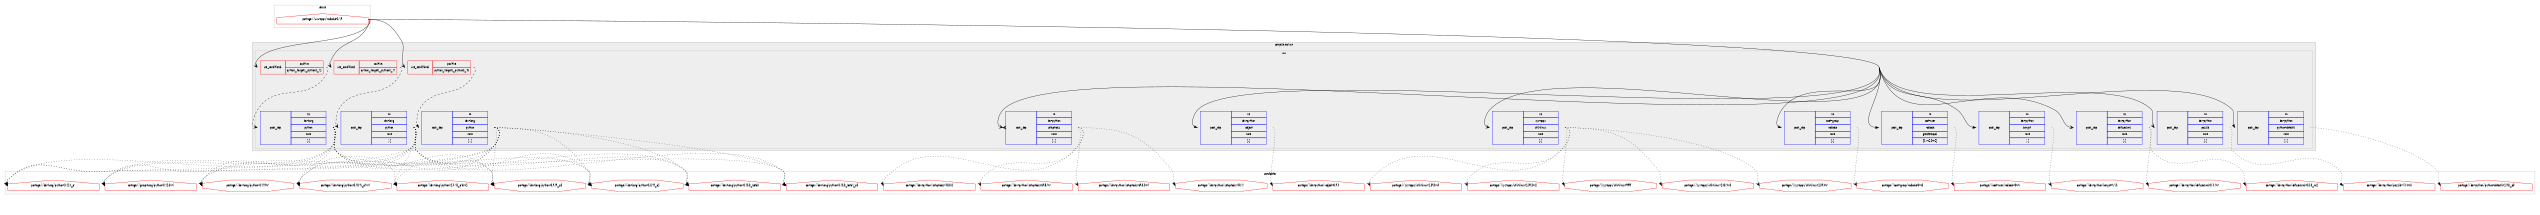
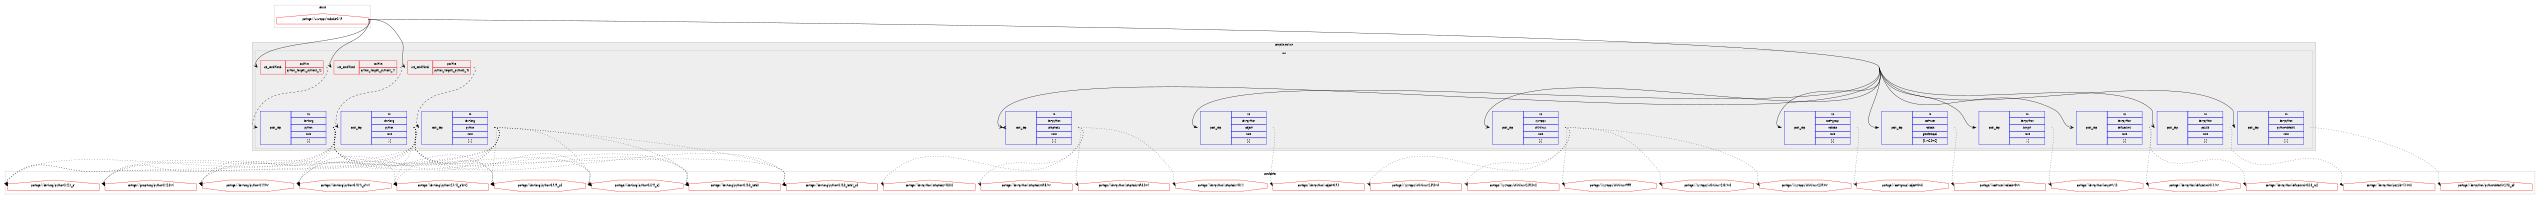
(1903, 186) -> (1903, 186)
